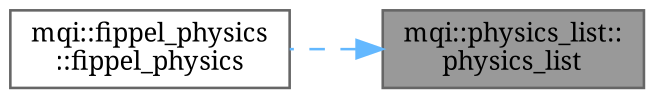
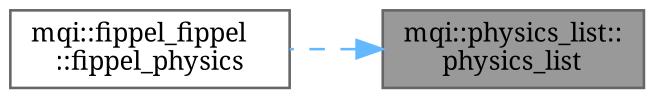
(150, 49) -> (150, 49)
